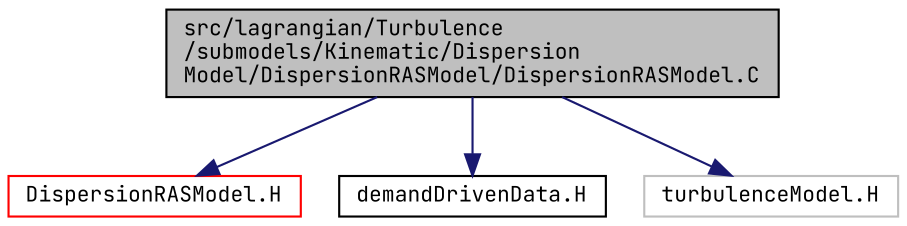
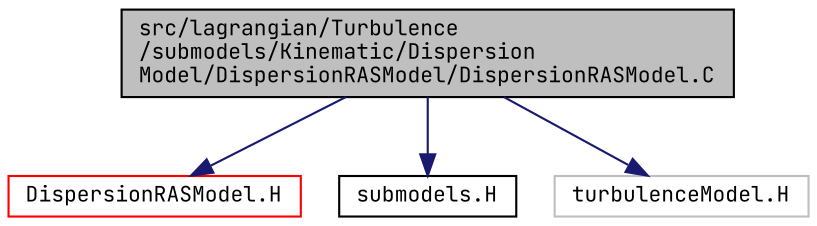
(473, 196) -> (428, 196)
